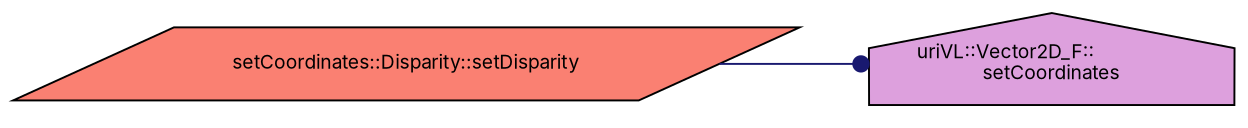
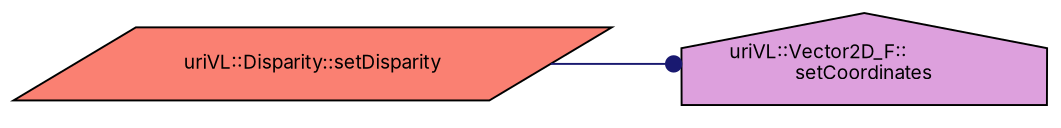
(406, 64) -> (313, 64)
